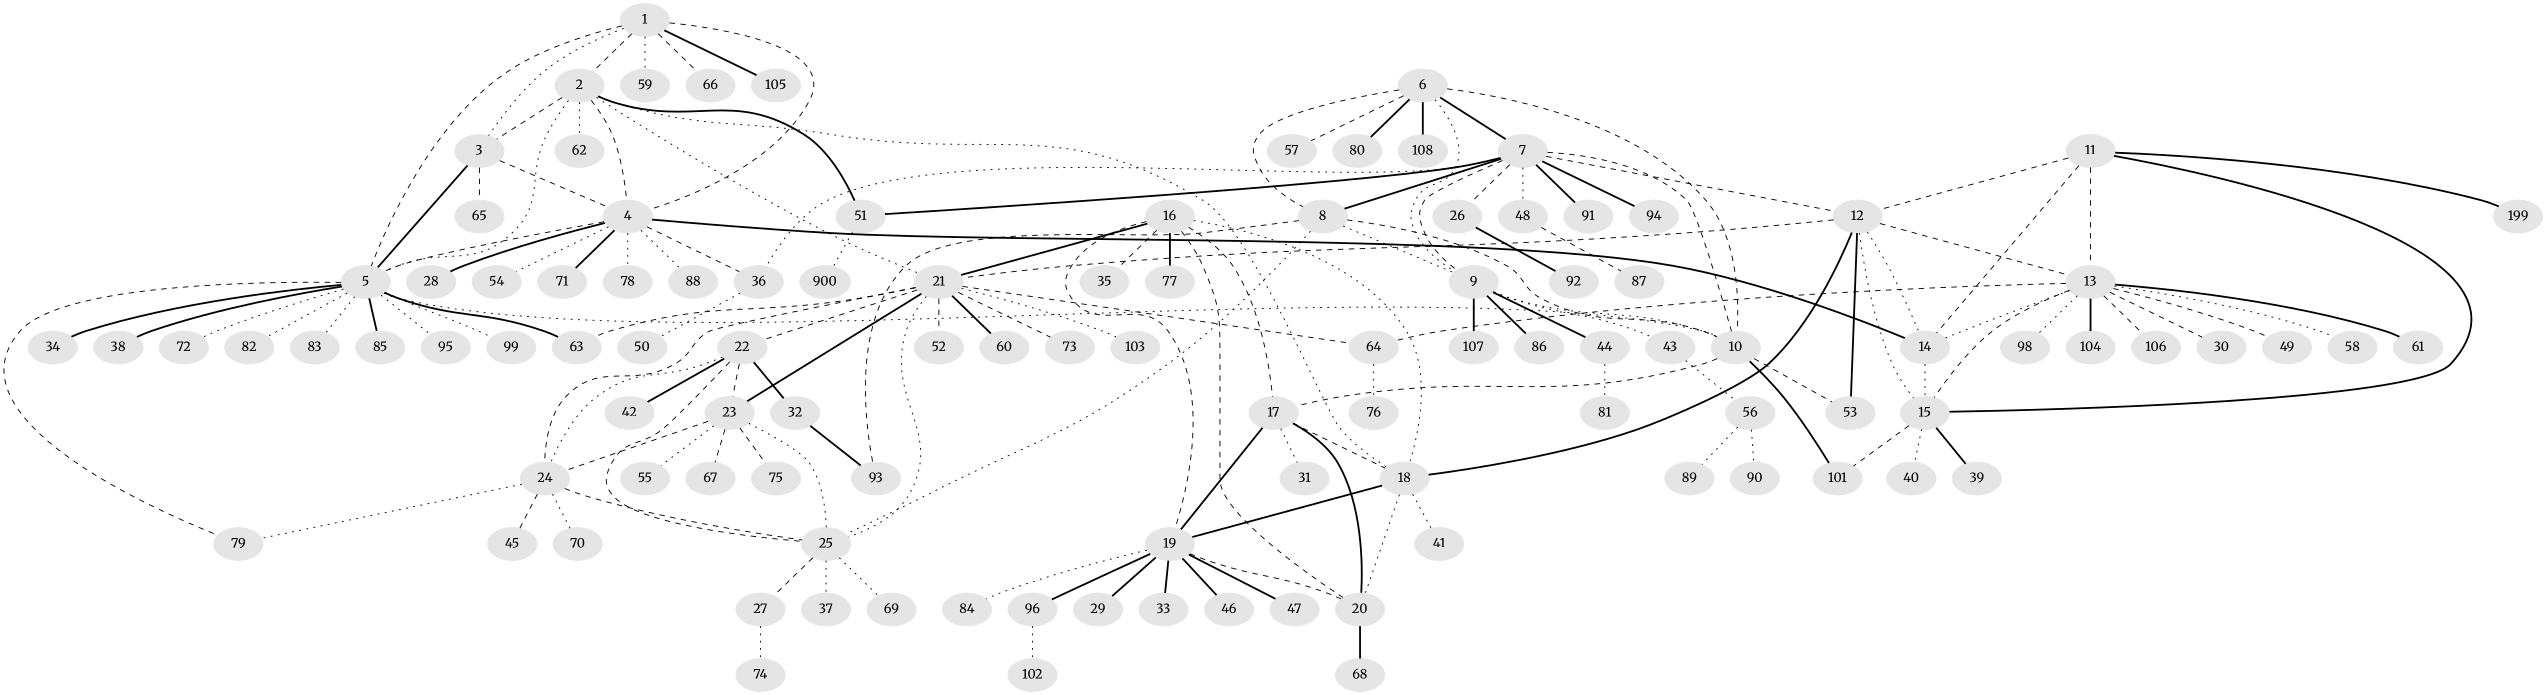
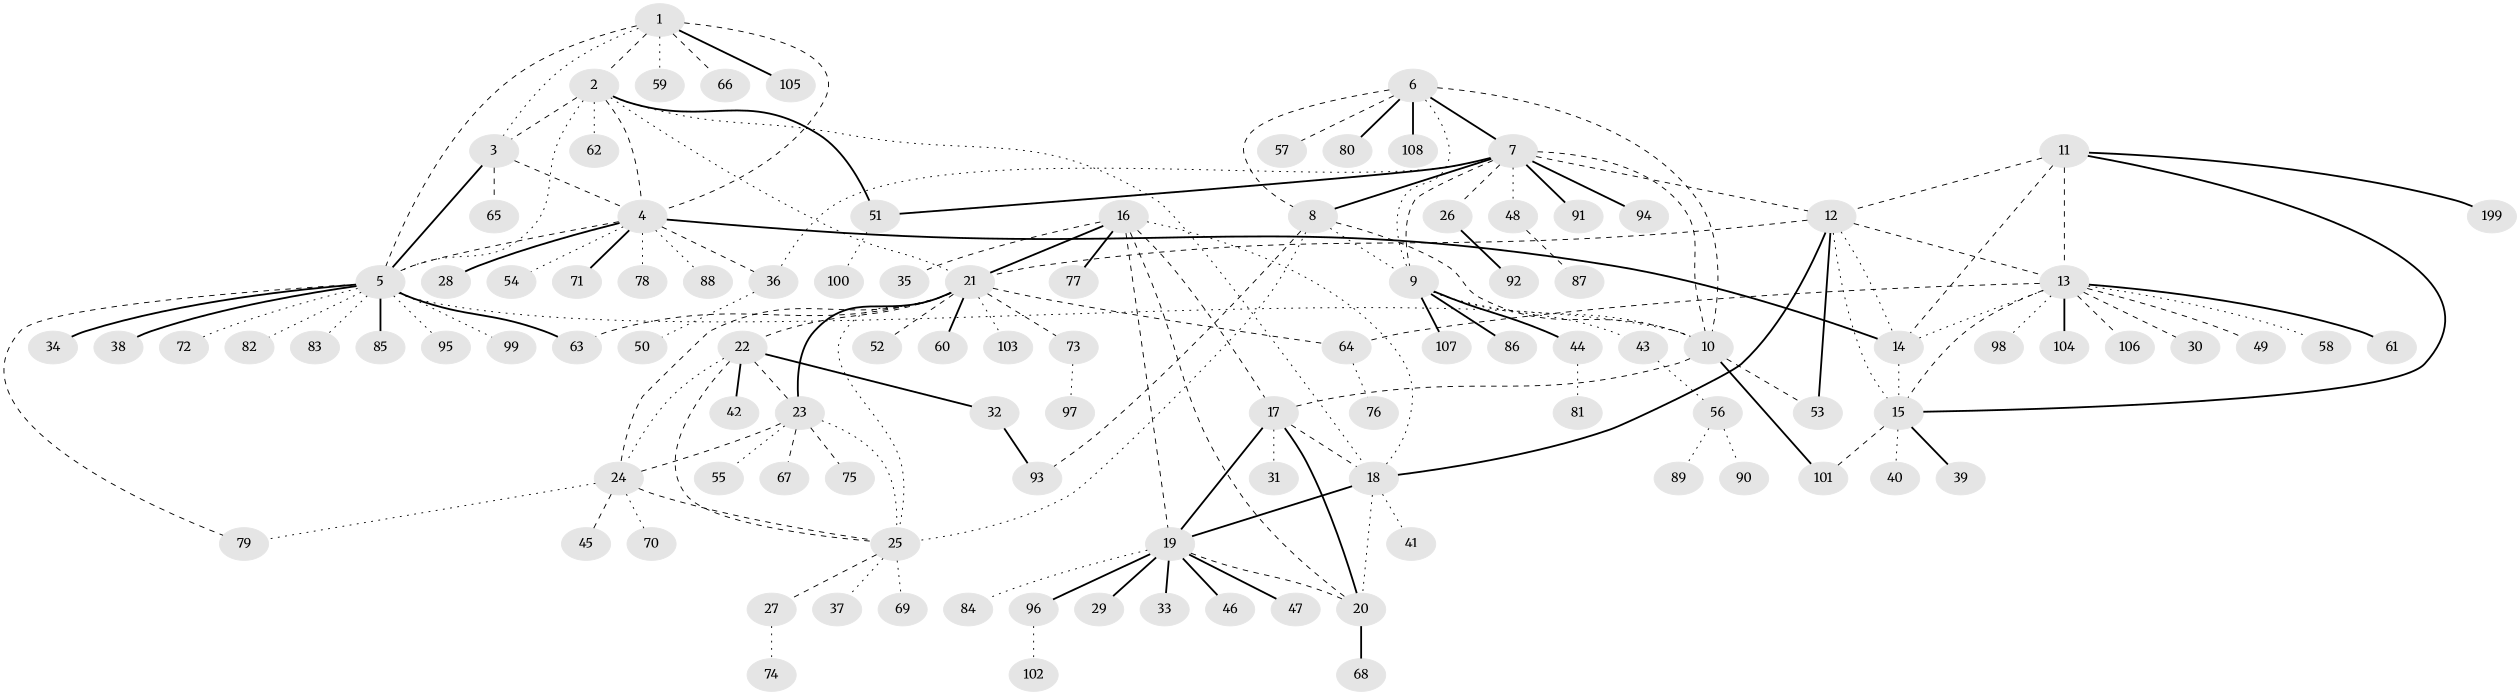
(825, 282) -> (839, 282)
none -> (1070, 413)
